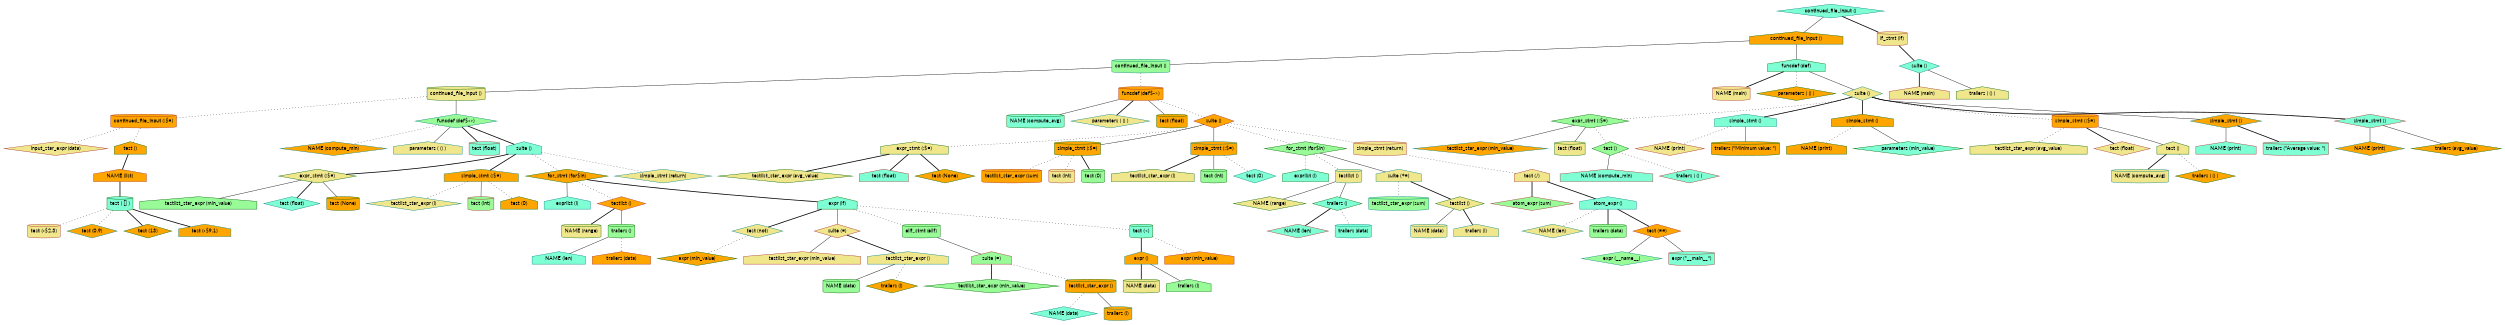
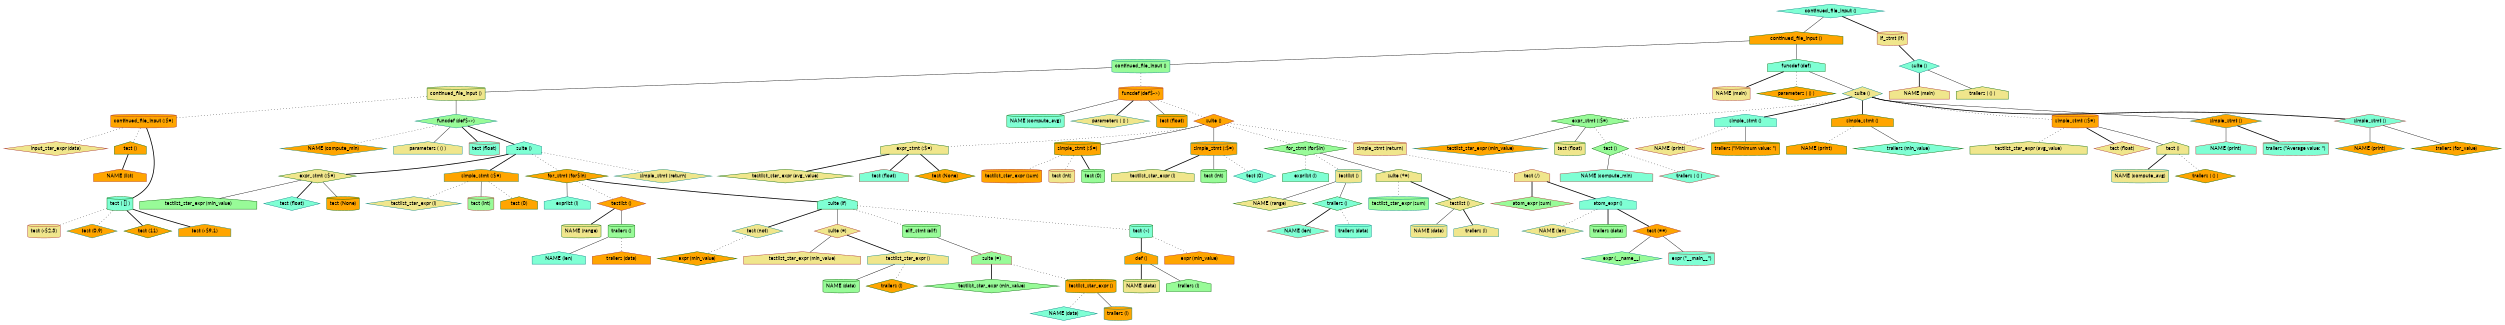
(1908, 149) -> (1908, 149)
(2456, 149) -> (2456, 149)
(1399, 176) -> (1399, 176)
(120, 189) -> (154, 167)
(837, 204) -> (837, 204)
(148, 231) -> (148, 231)
(1141, 259) -> (1141, 259)
